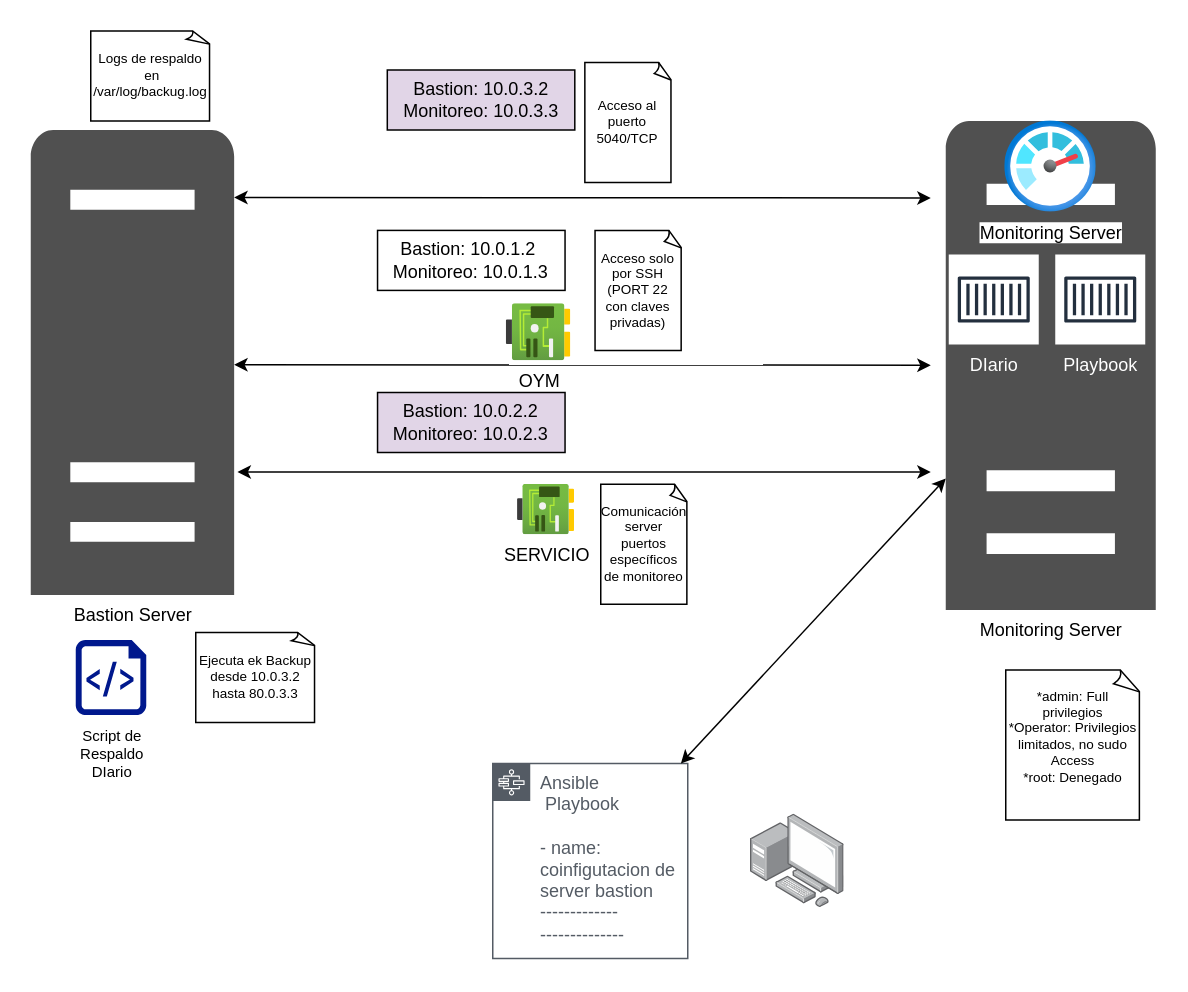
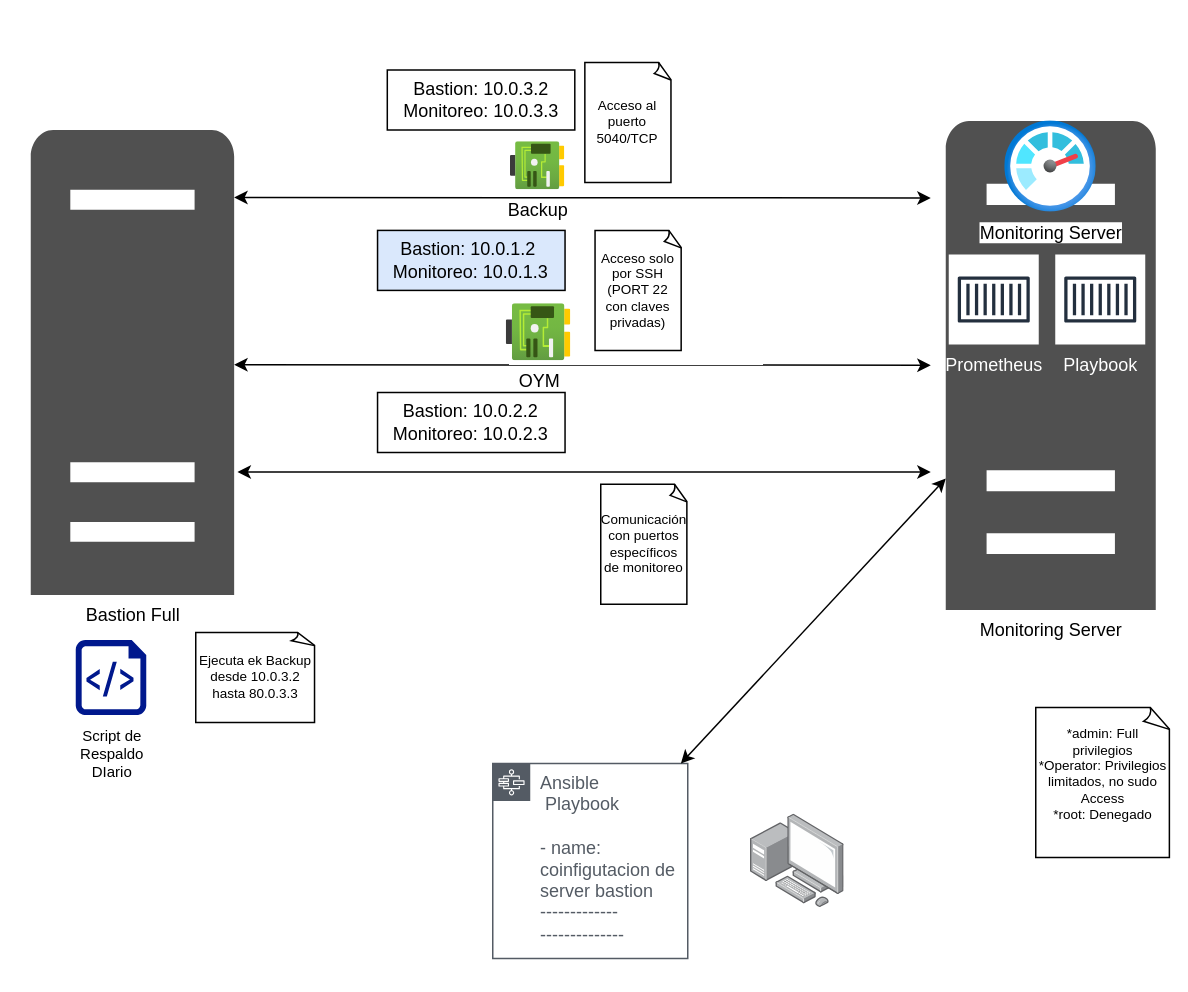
(151, 76) -> none
(481, 100) -> (481, 100)
none -> (538, 166)
(471, 260) -> (471, 260)
(995, 366) -> (995, 366)
(471, 422) -> (471, 422)
(546, 510) -> none
(644, 544) -> (644, 544)
(134, 616) -> (134, 616)
(1073, 745) -> (1103, 782)
